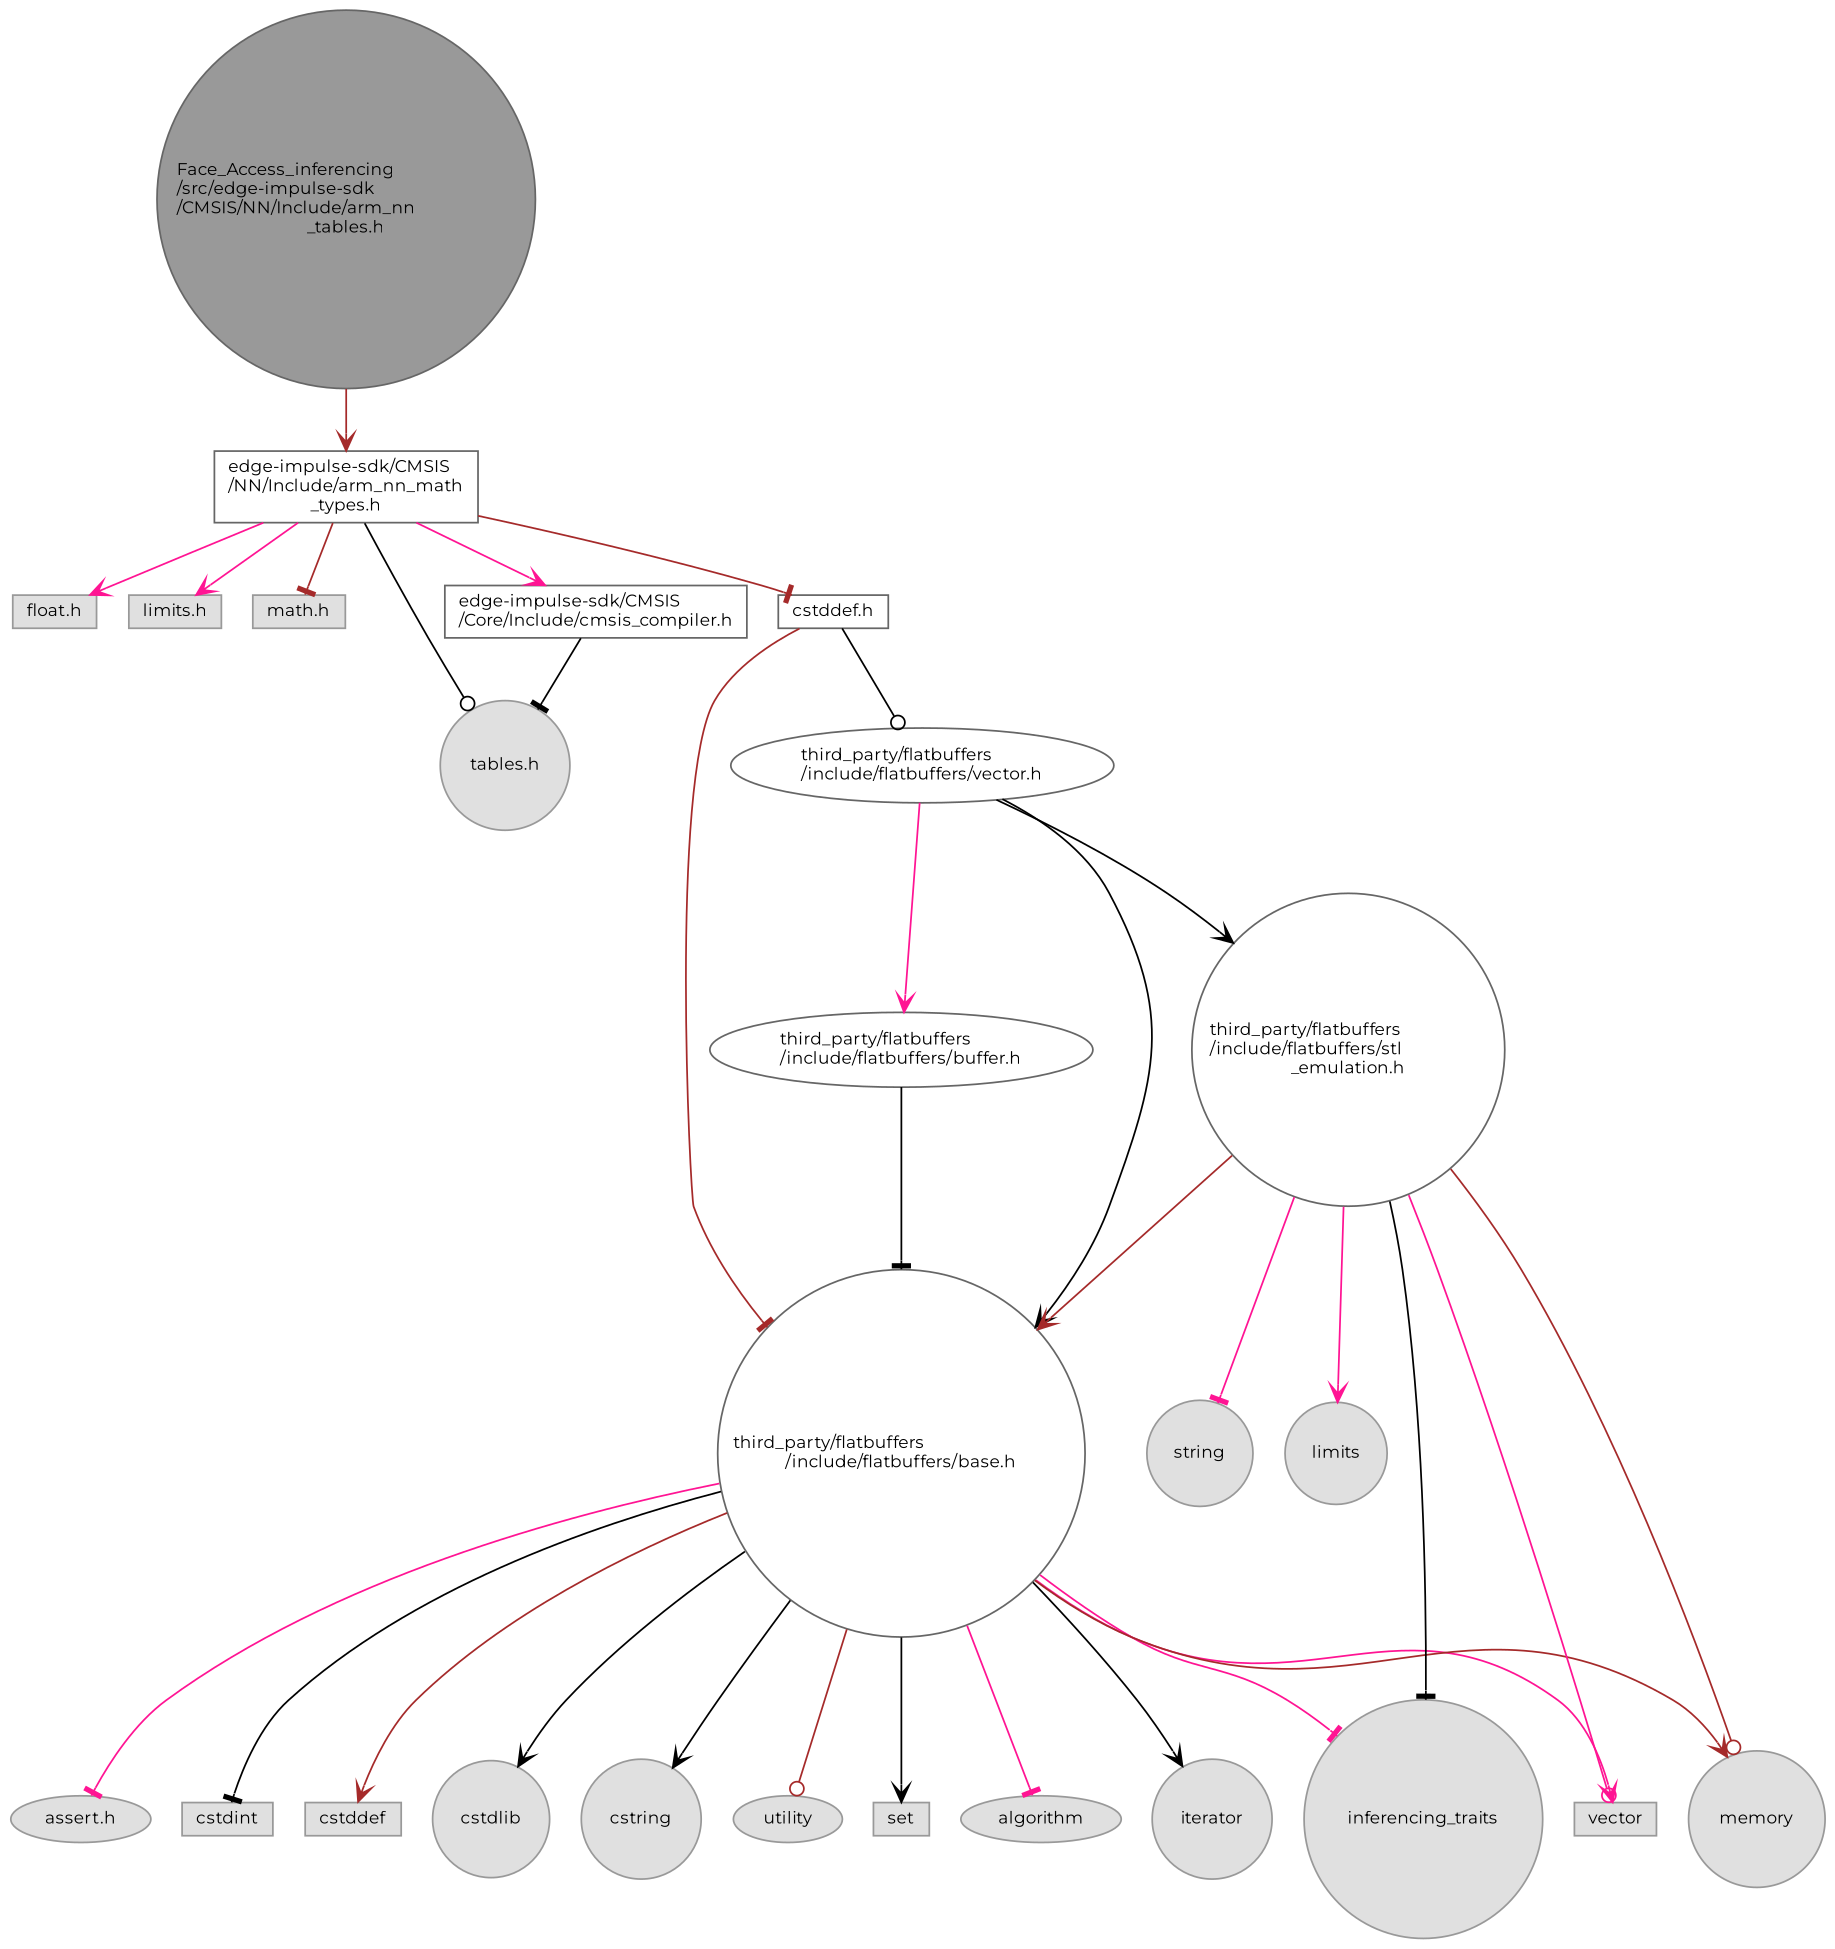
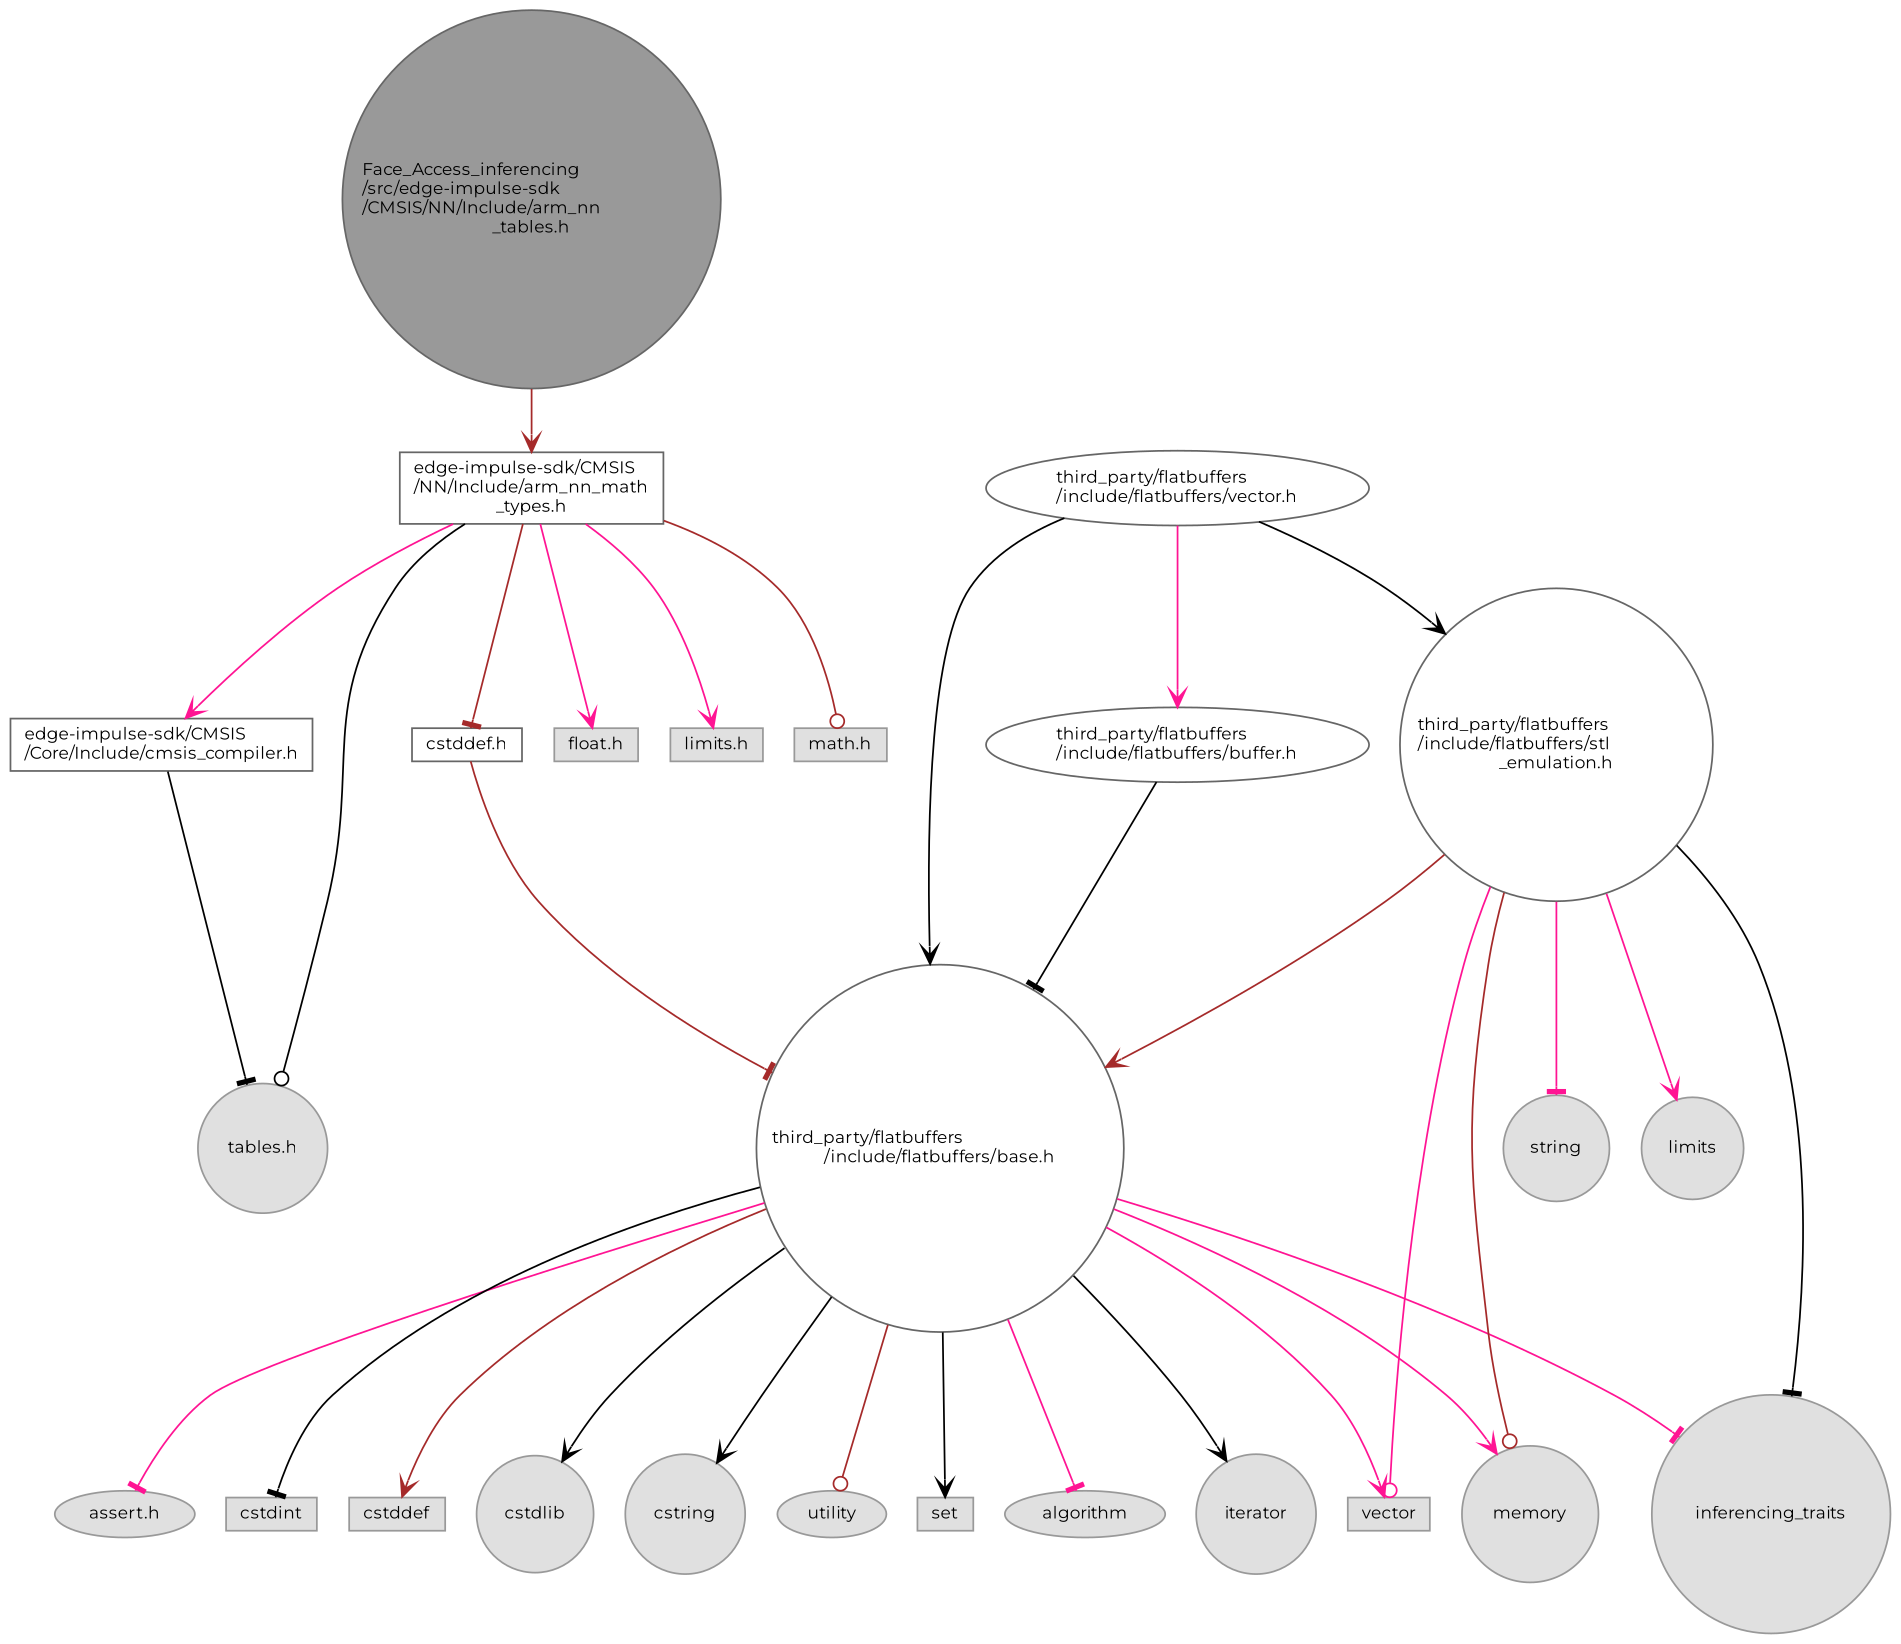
(321, 555) -> (780, 591)
(868, 672) -> none
(1488, 1651) -> (1314, 1304)
